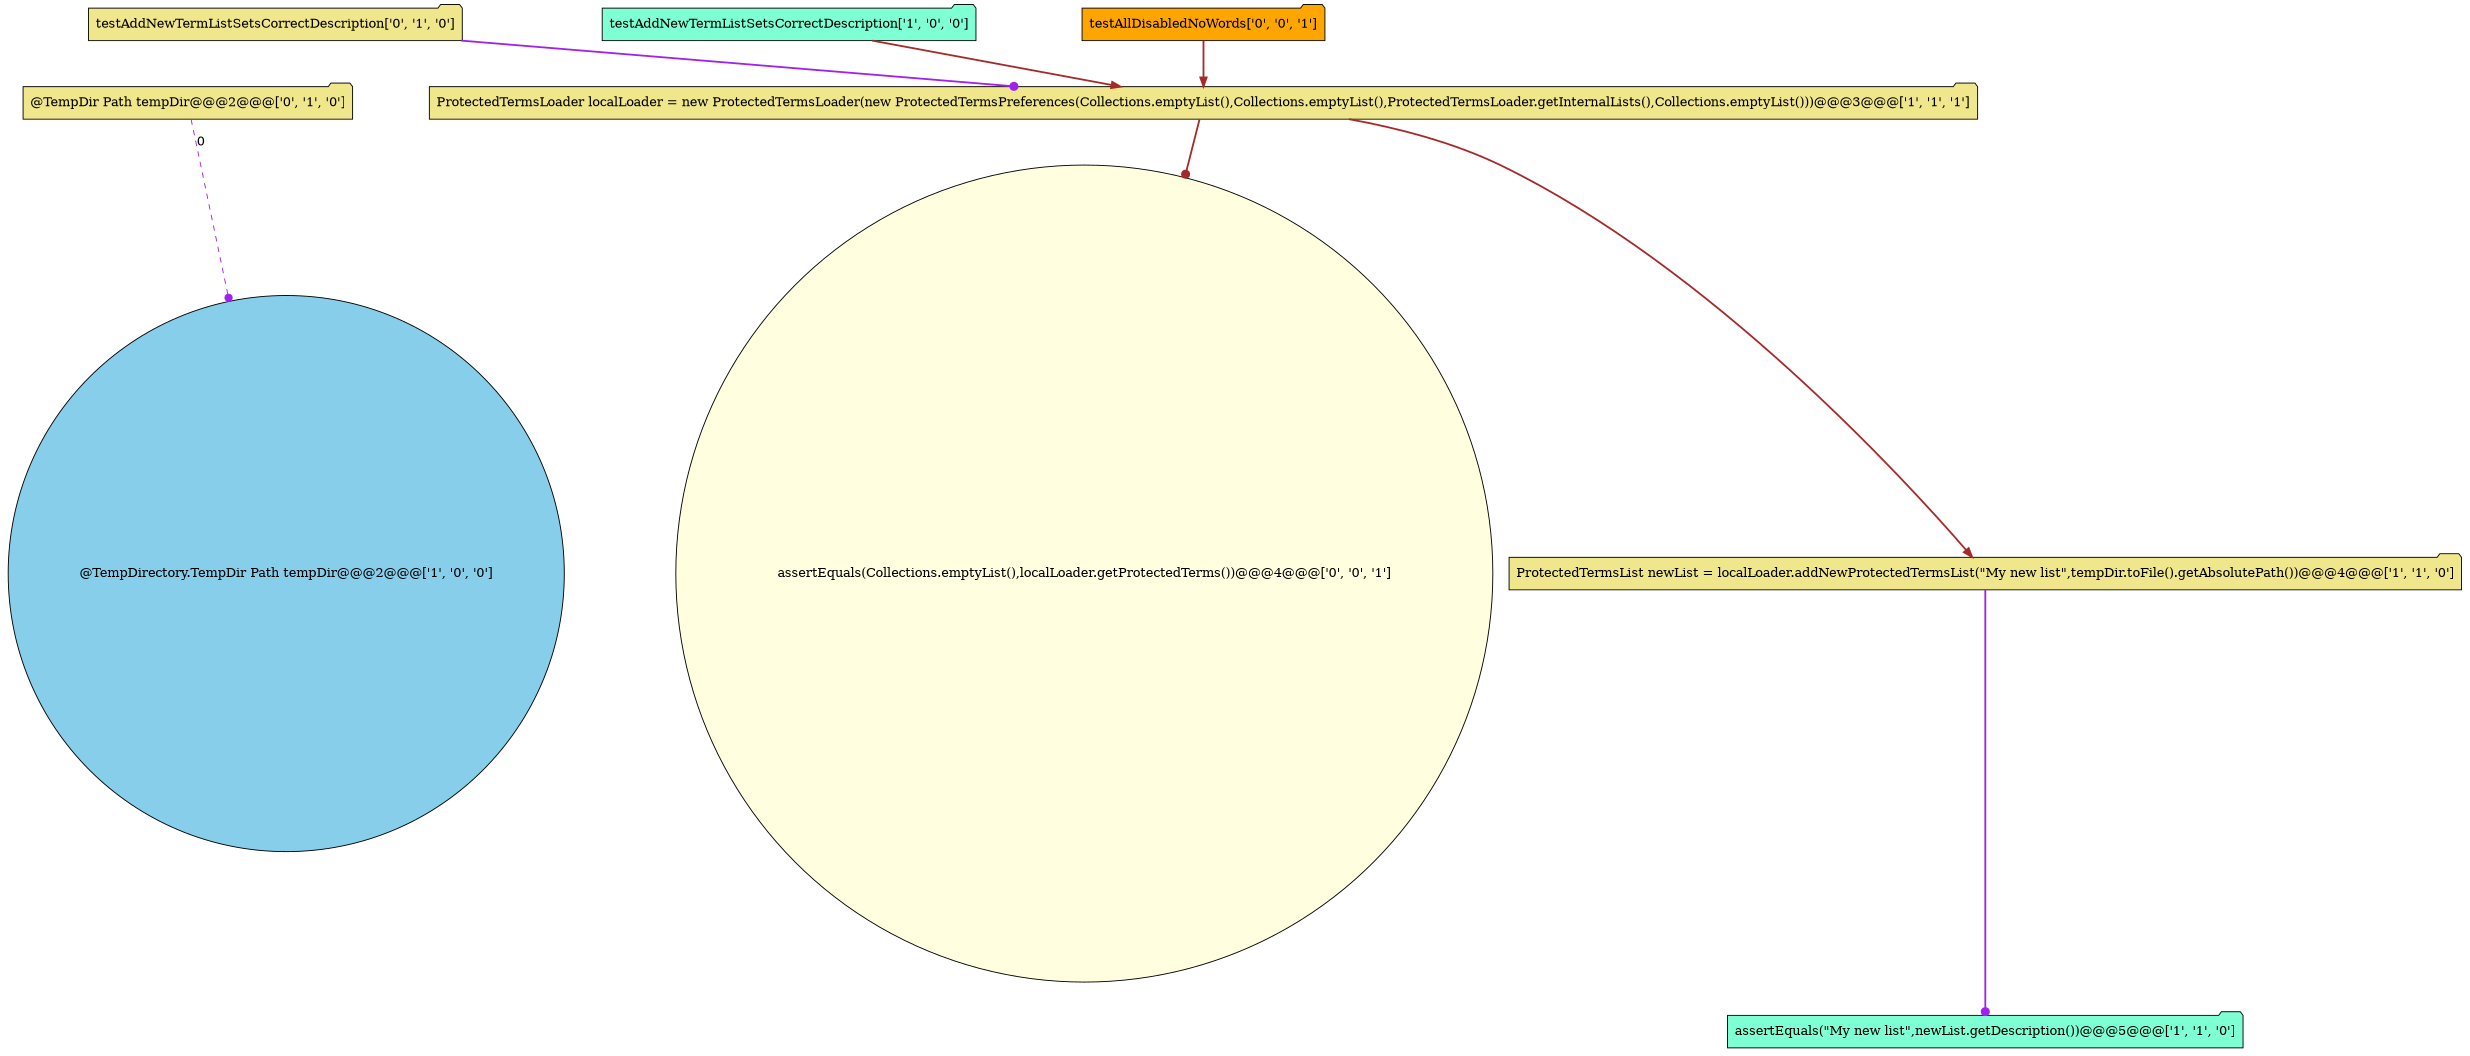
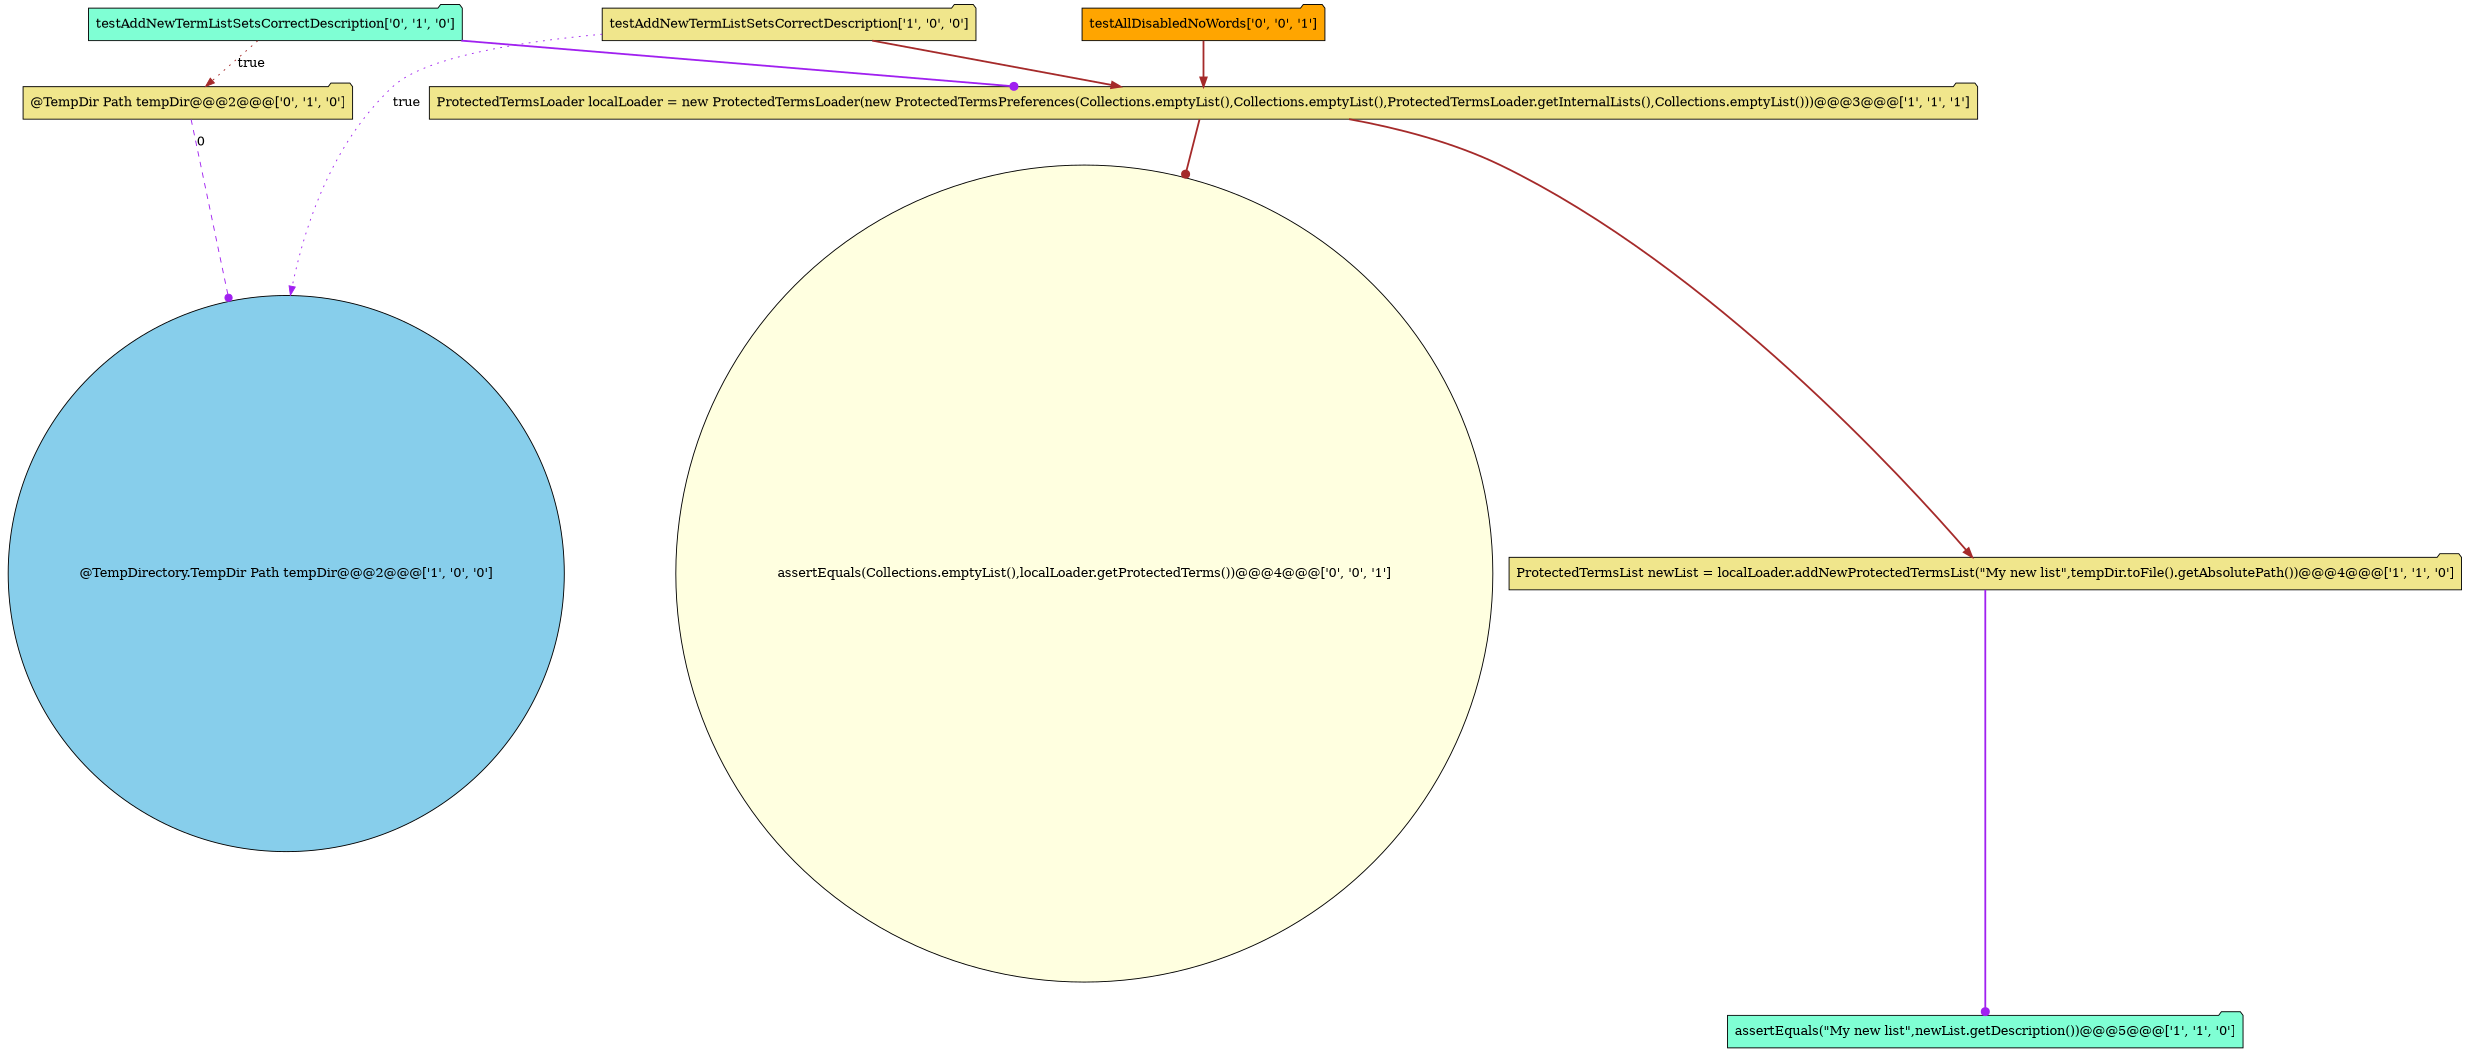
(275, 24) -> (275, 24)
(789, 24) -> (789, 24)
none -> (235, 61)
none -> (390, 90)
